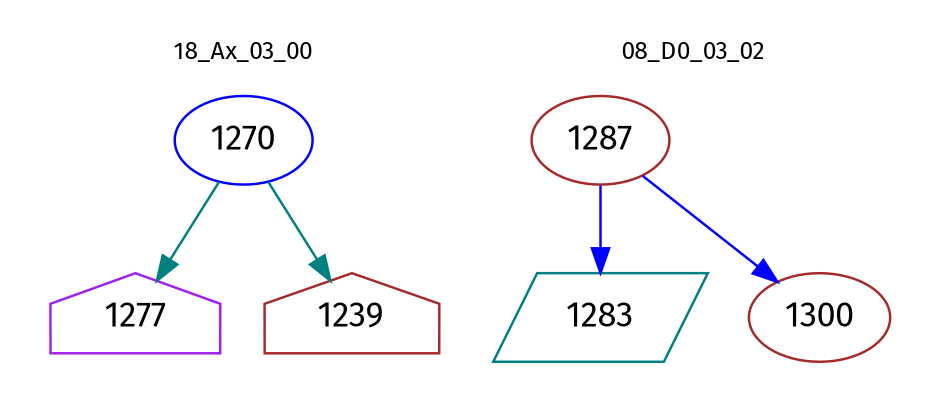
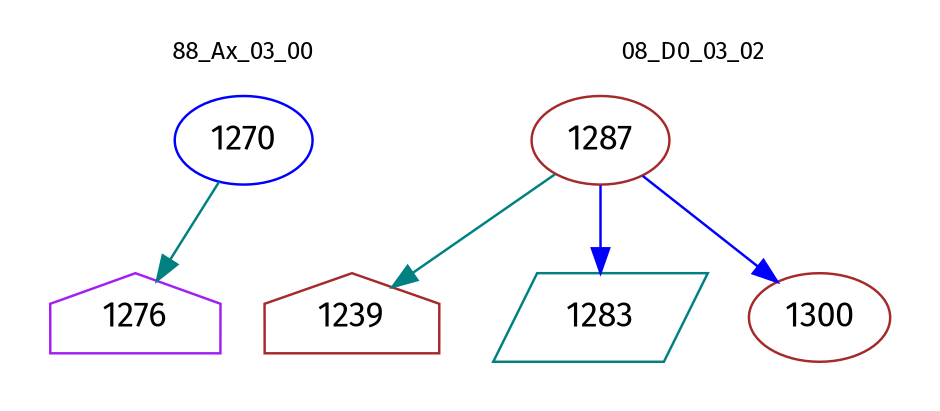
(244, 53) -> (244, 53)
(293, 221) -> (494, 216)
(135, 317) -> (135, 317)
